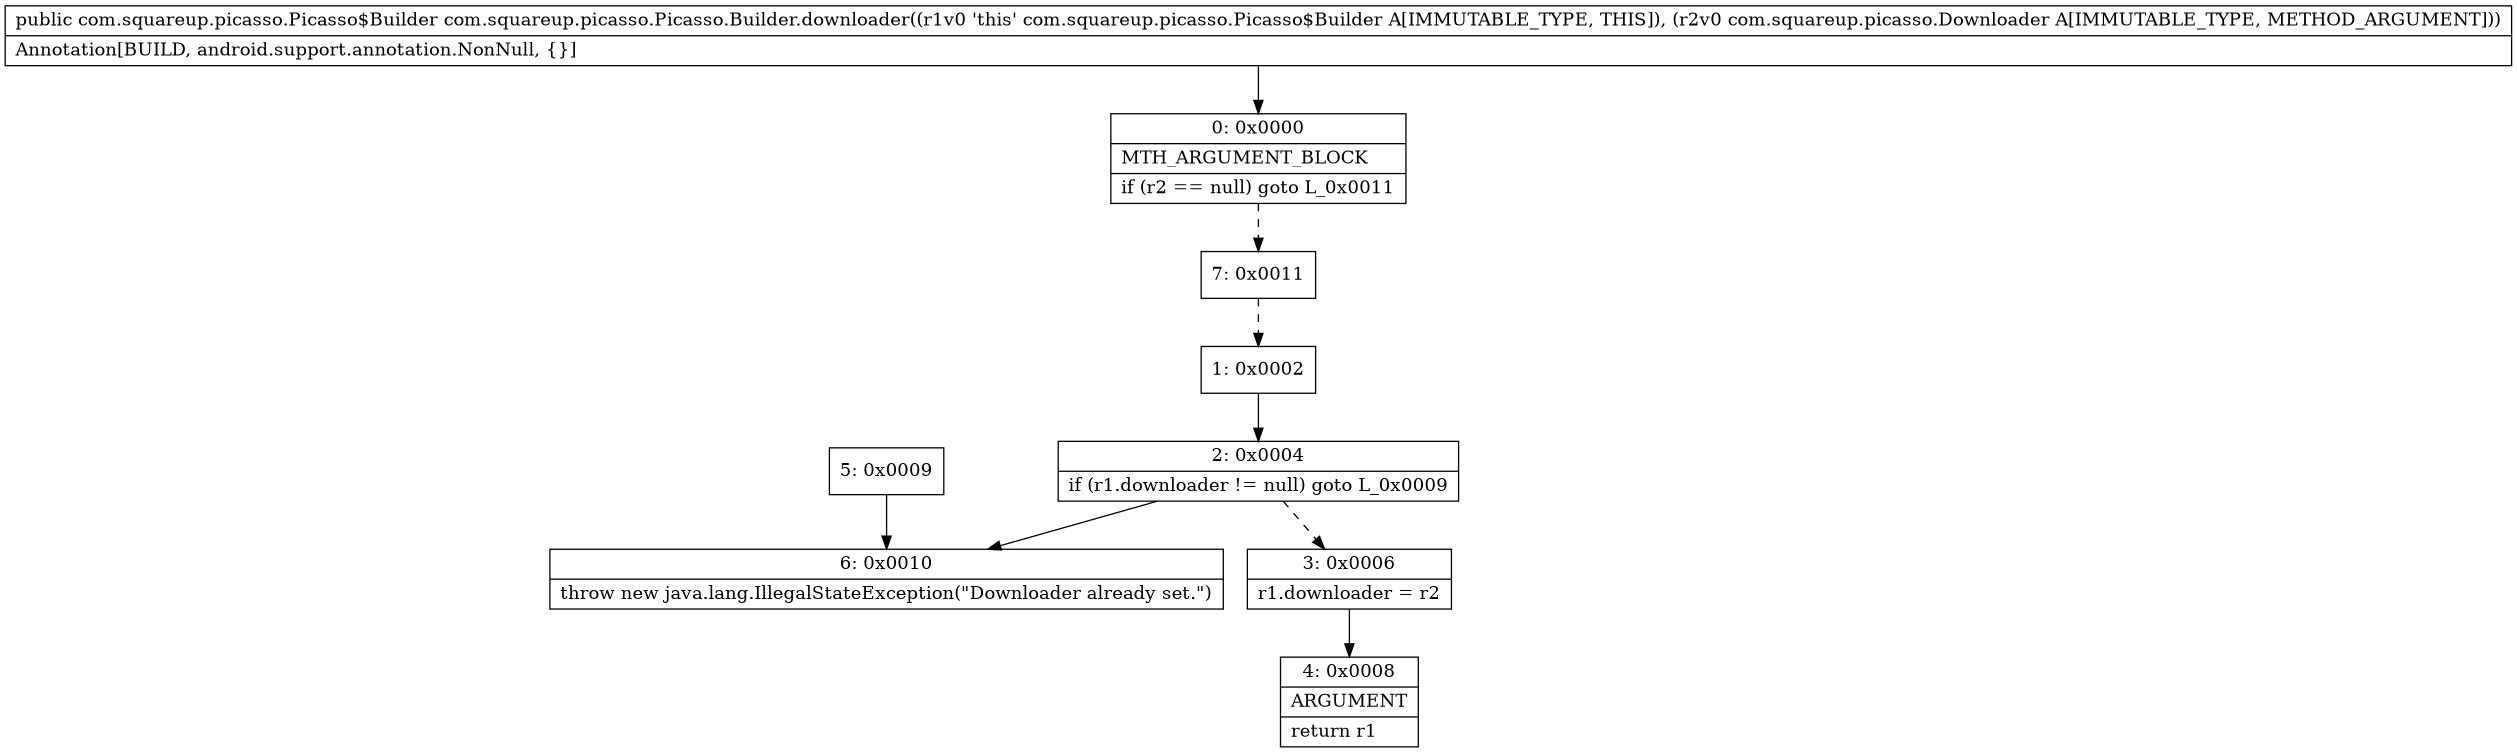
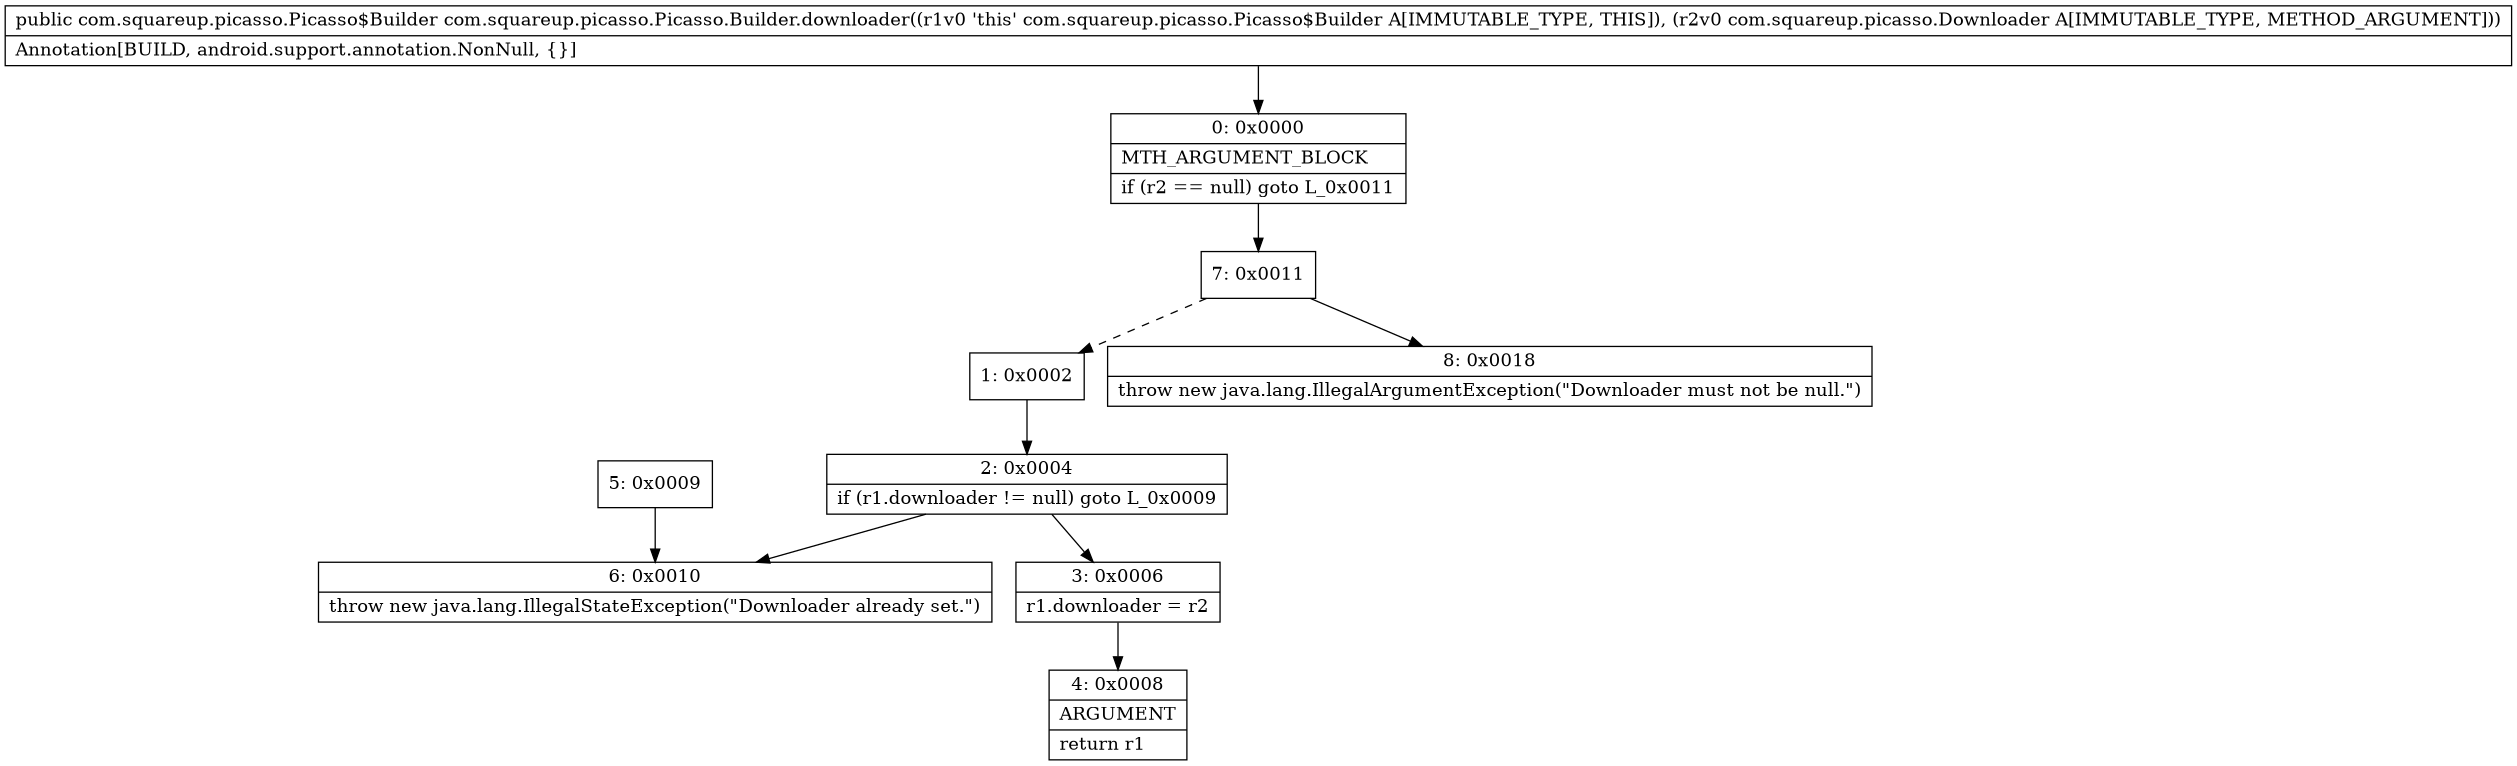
(1258, 221) -> (1258, 221)
none -> (1490, 376)
(1300, 520) -> (1068, 533)
